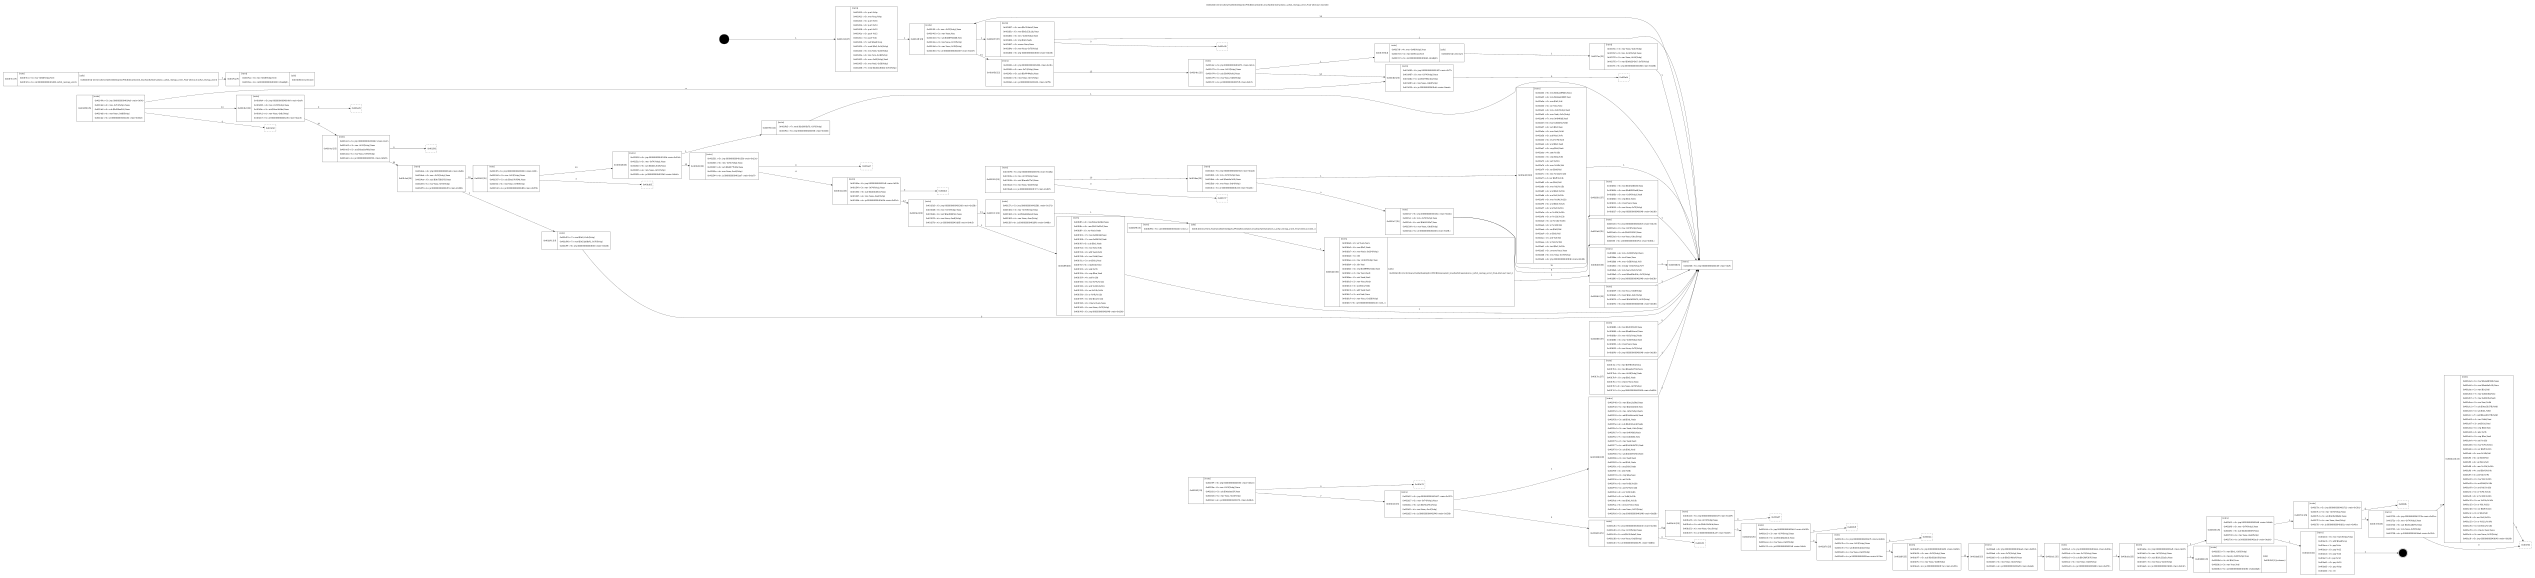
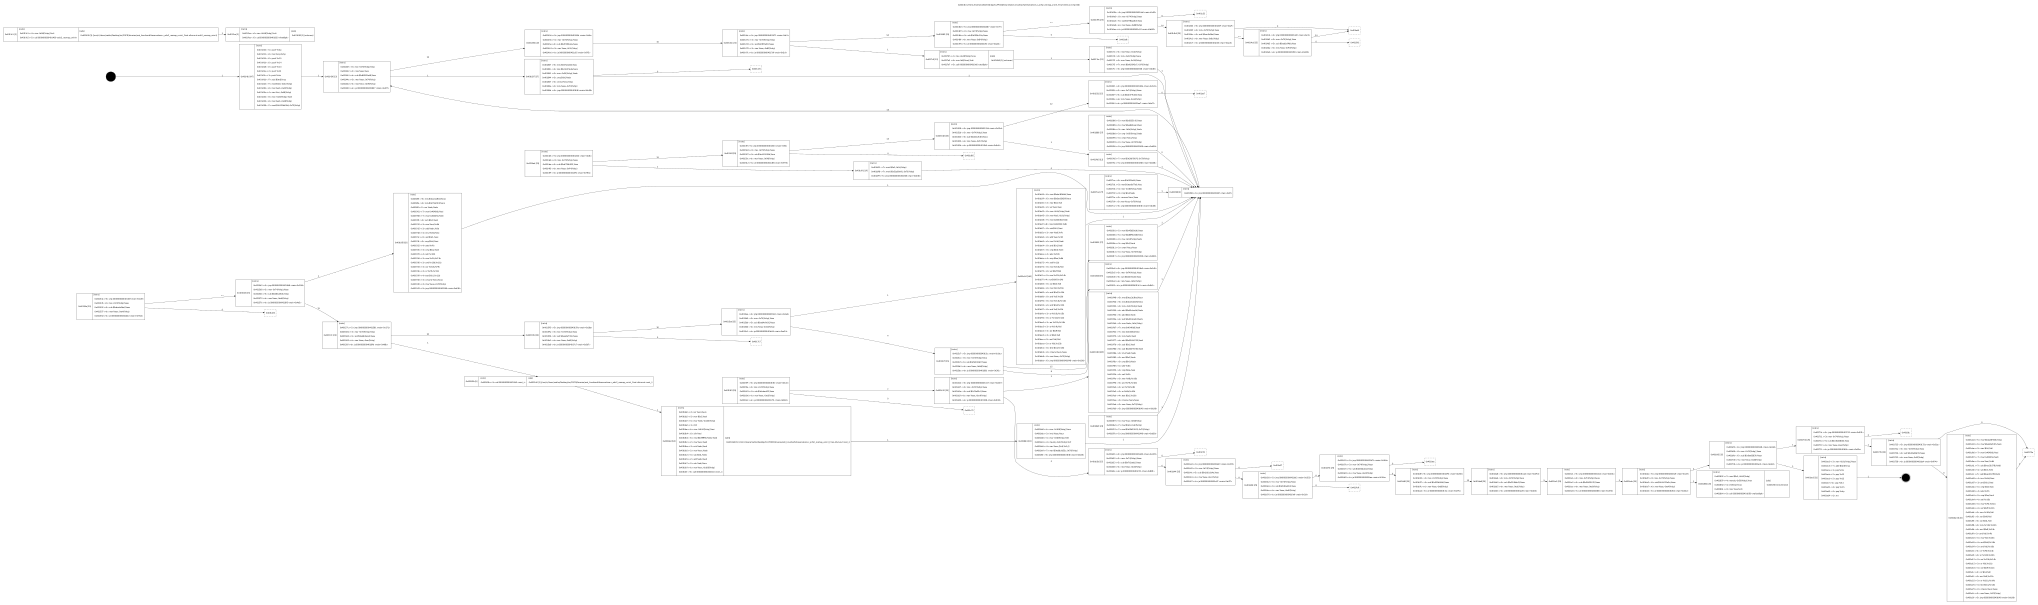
(764, 90) -> (1045, 27)
(393, 163) -> (1329, 34)
(795, 179) -> none
none -> (457, 335)
